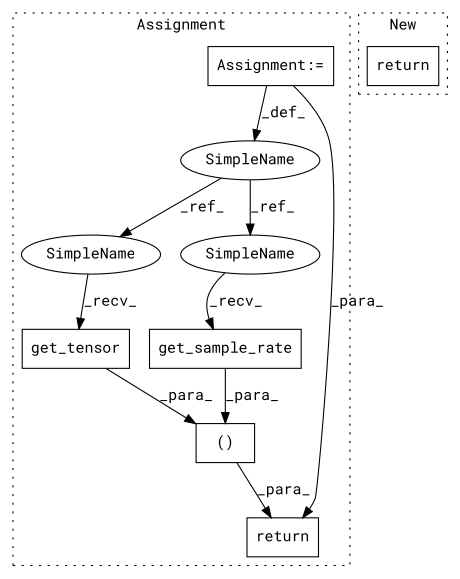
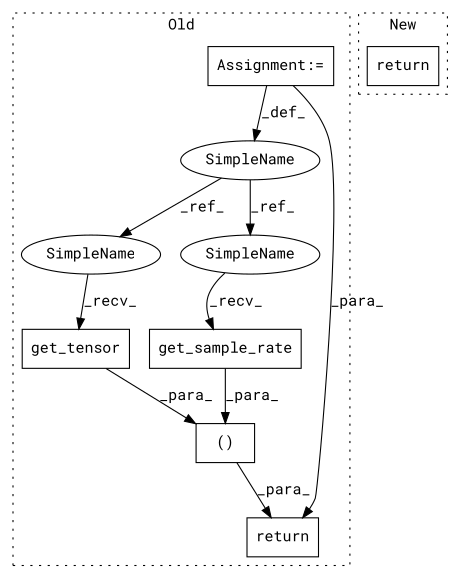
(181, 25) -> (181, 25)
